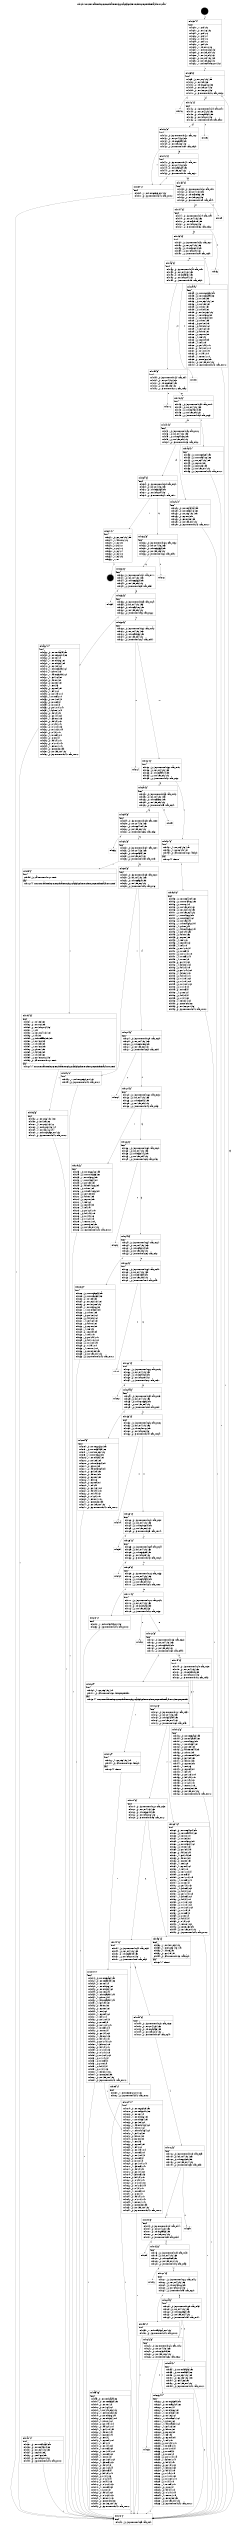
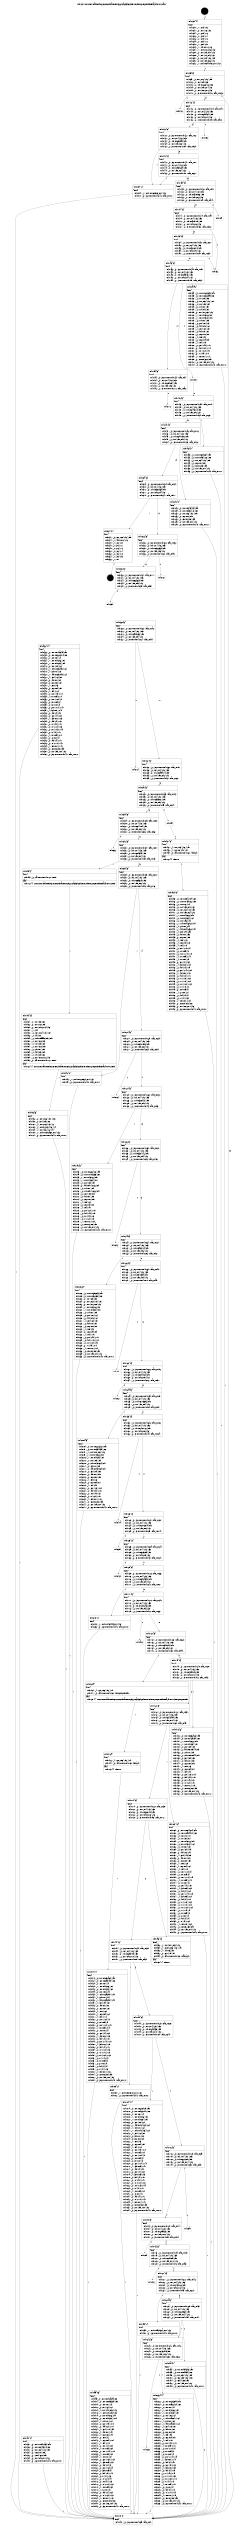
(208, 270) -> (211, 262)
(180, 393) -> (193, 389)
(135, 605) -> none
(184, 809) -> (173, 832)
(110, 2107) -> (152, 2068)
(183, 2197) -> (186, 2198)
